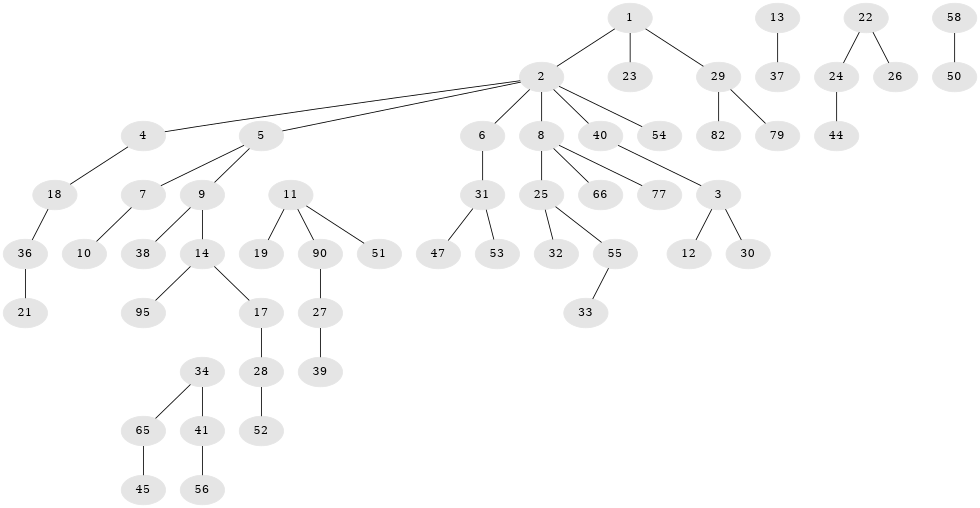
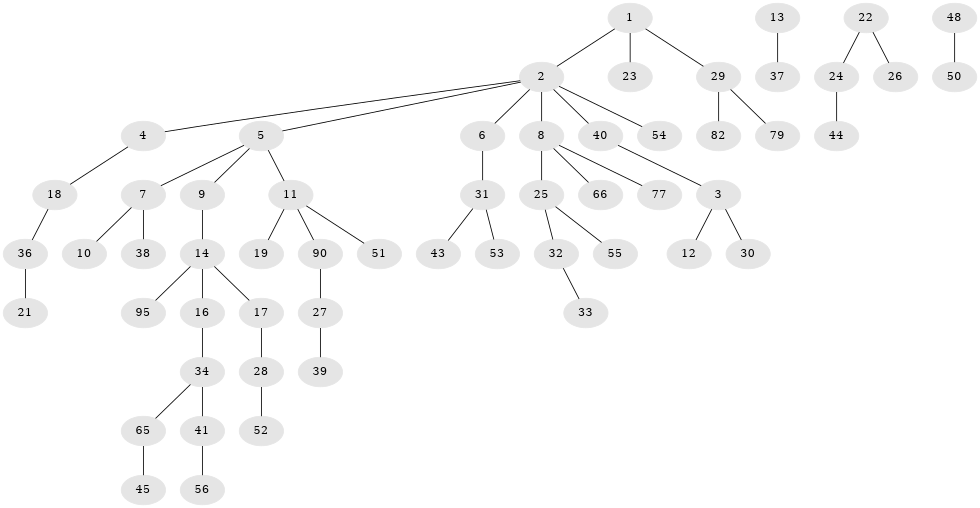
(955, 18) -> (955, 18)
none -> (276, 166)
(173, 224) -> (143, 225)
(438, 254) -> (438, 254)
(601, 284) -> (571, 284)
none -> (202, 313)
